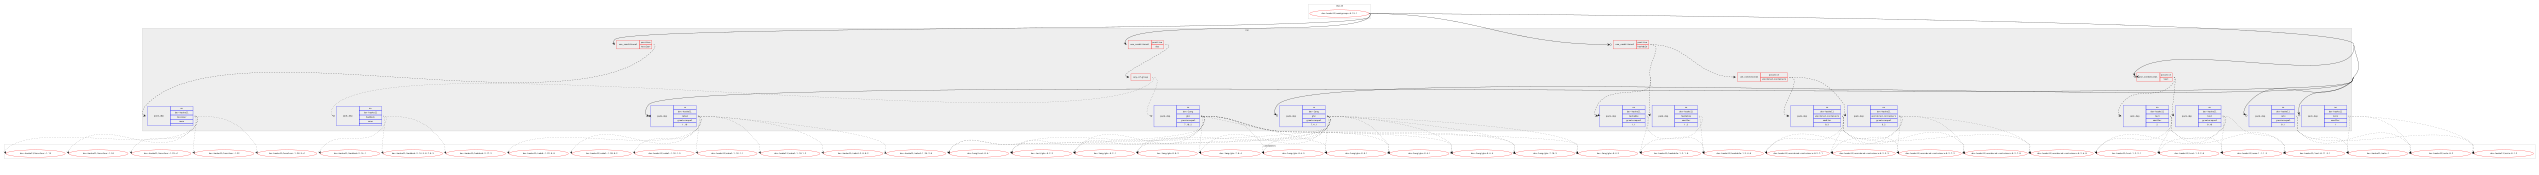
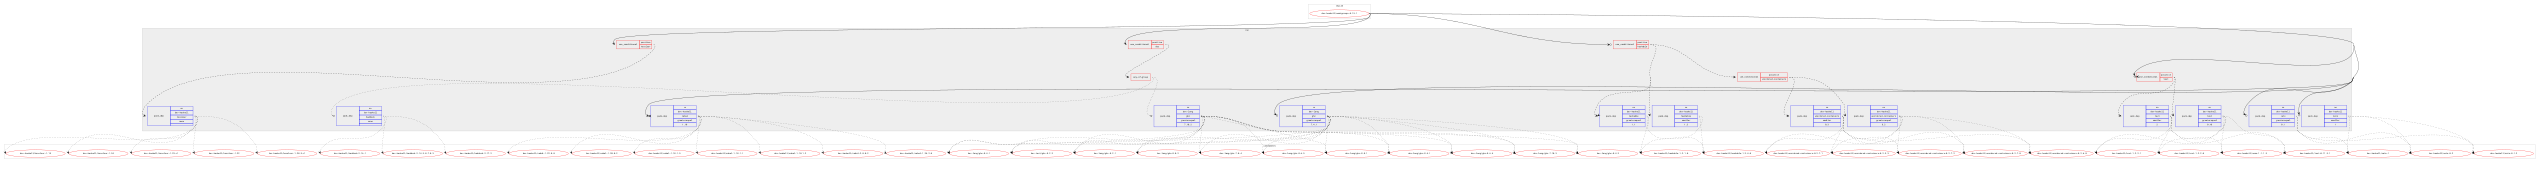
(979, 154) -> (979, 154)
